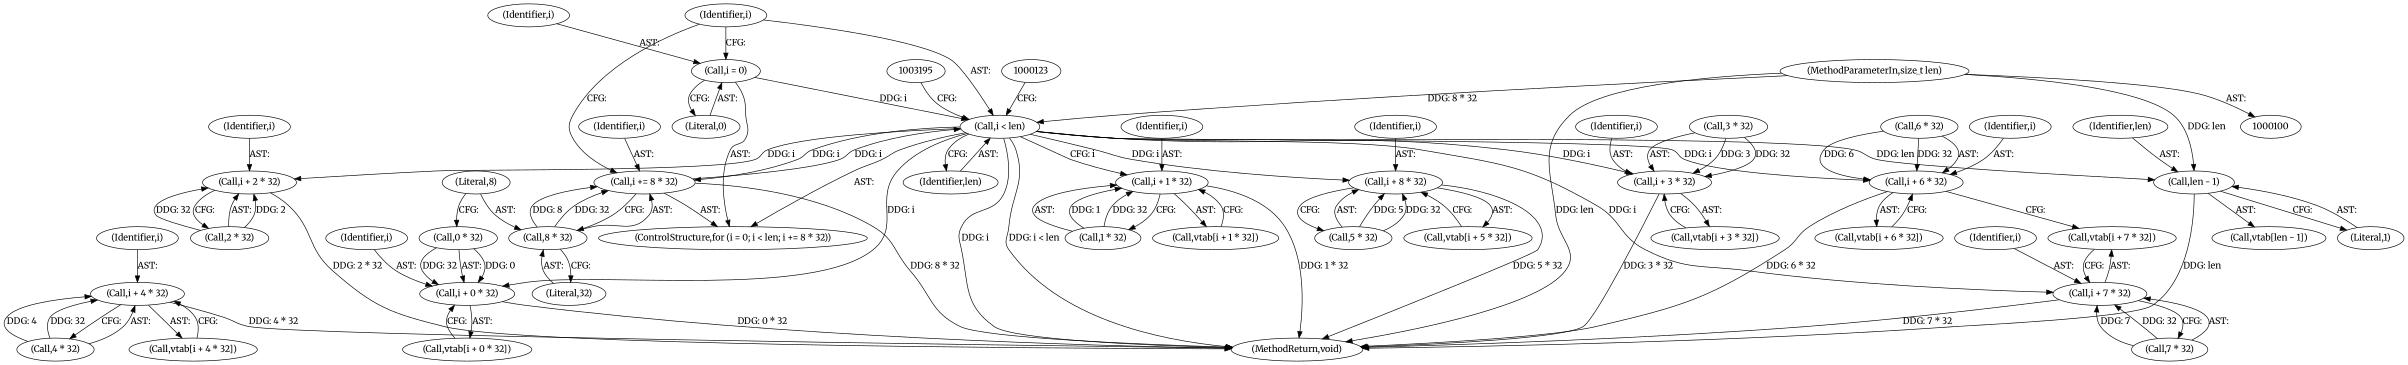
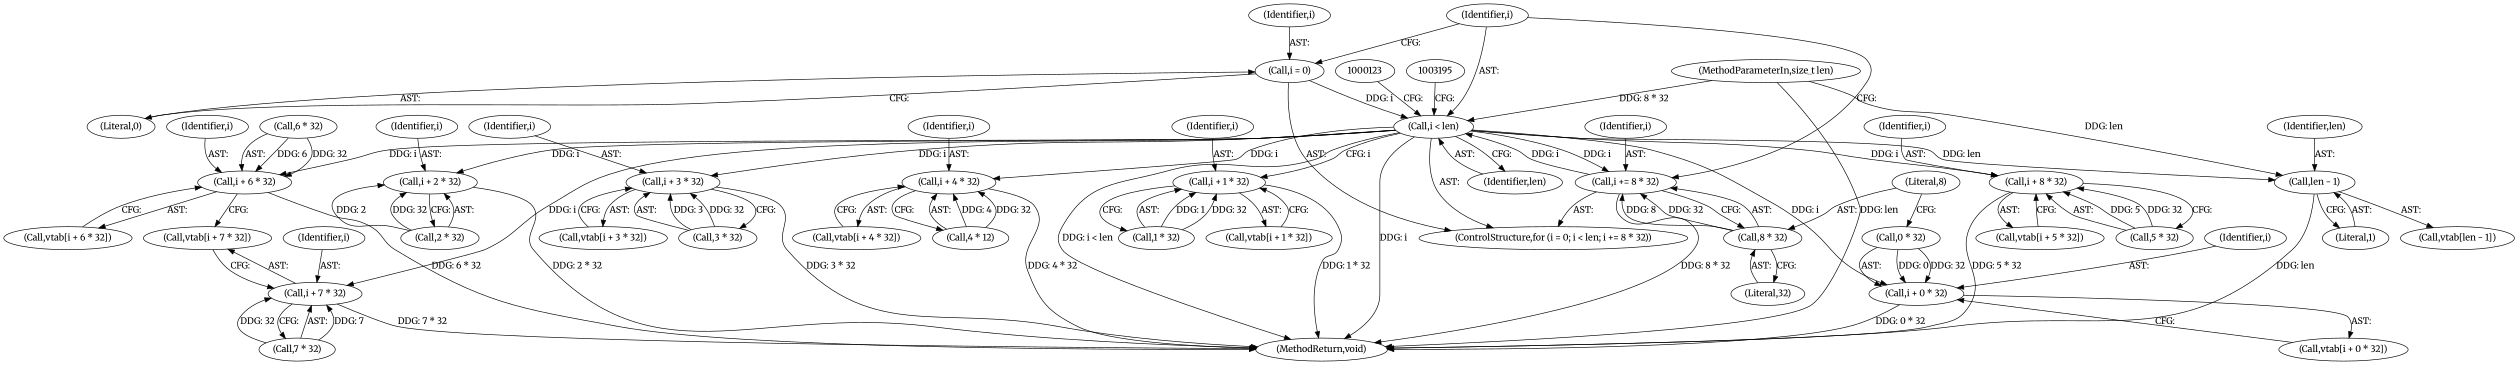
(2271, 127) -> none
none -> (1229, 160)
none -> (745, 199)
(55, 350) -> (971, 238)
